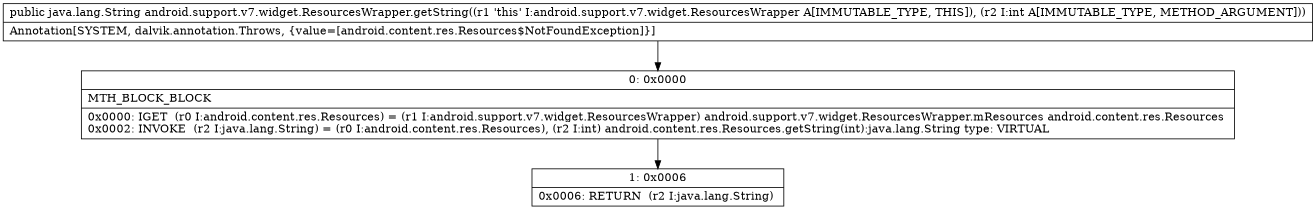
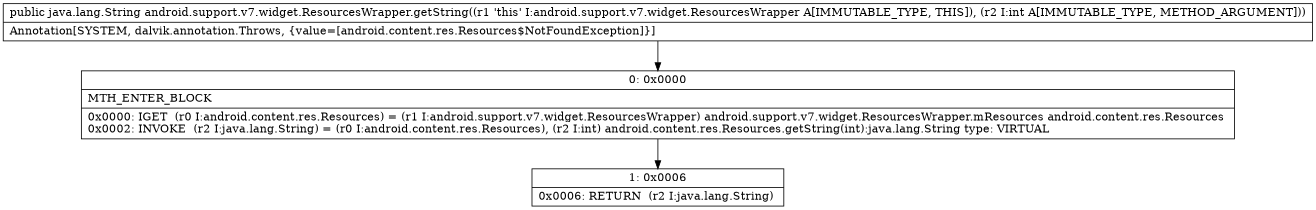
(150, 98) -> (150, 98)
